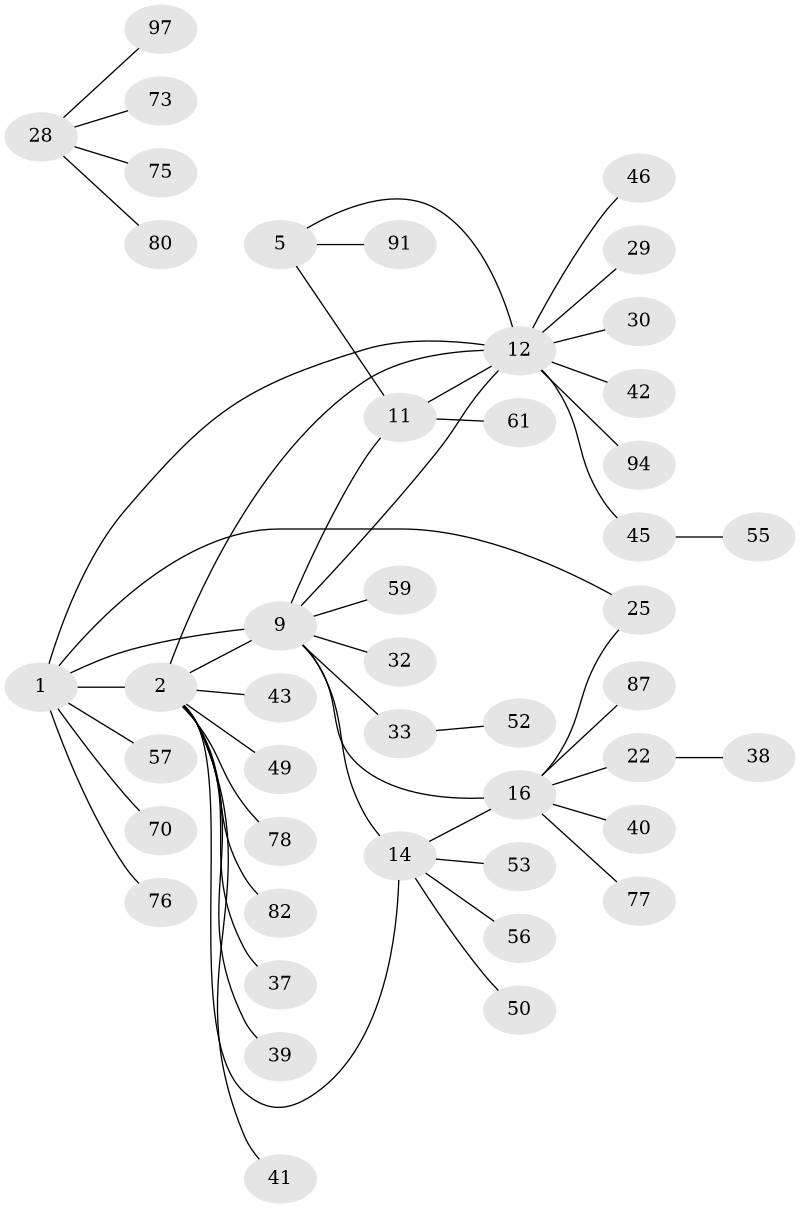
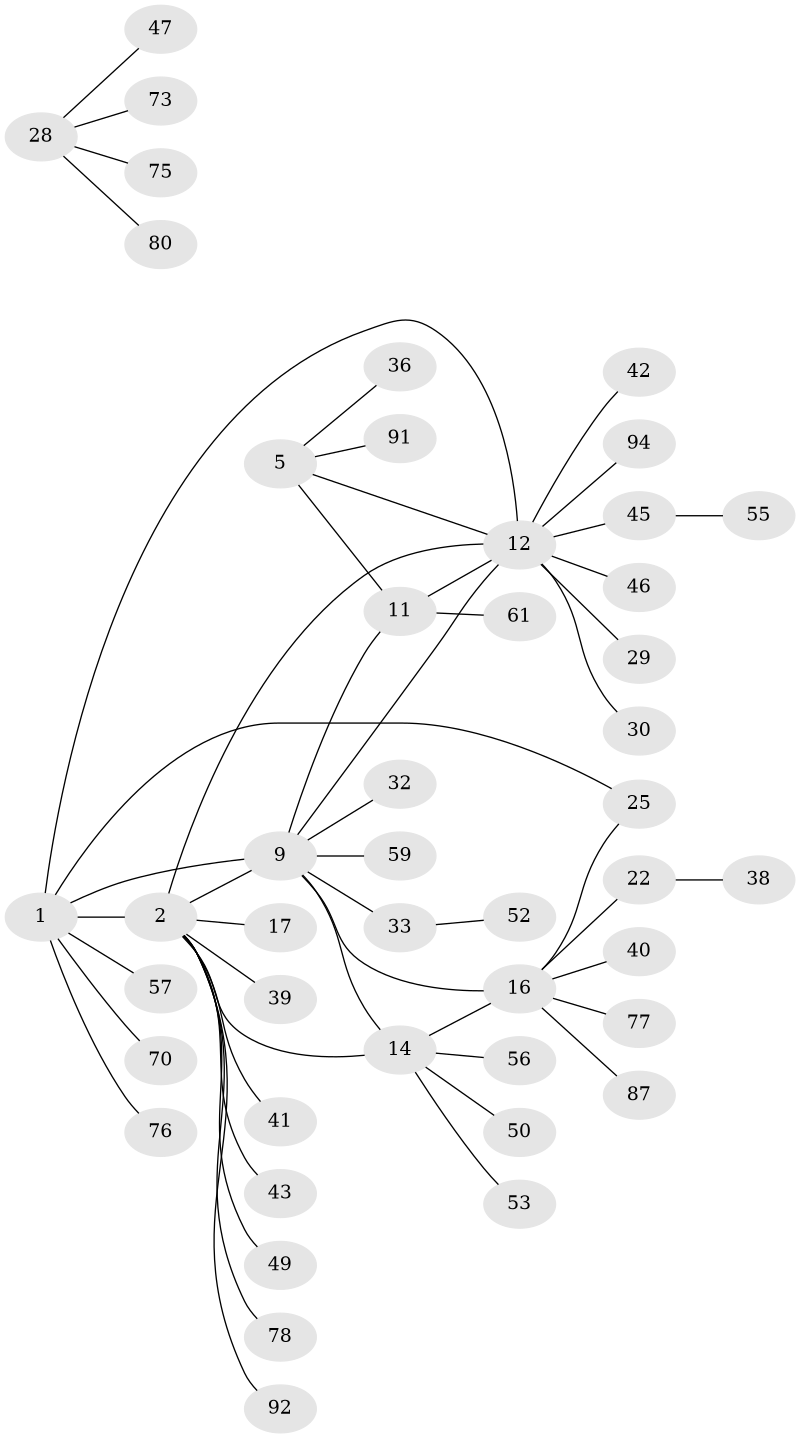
(161, 29) -> (161, 29)
none -> (400, 367)
(280, 913) -> (280, 1409)
(280, 985) -> (280, 928)
